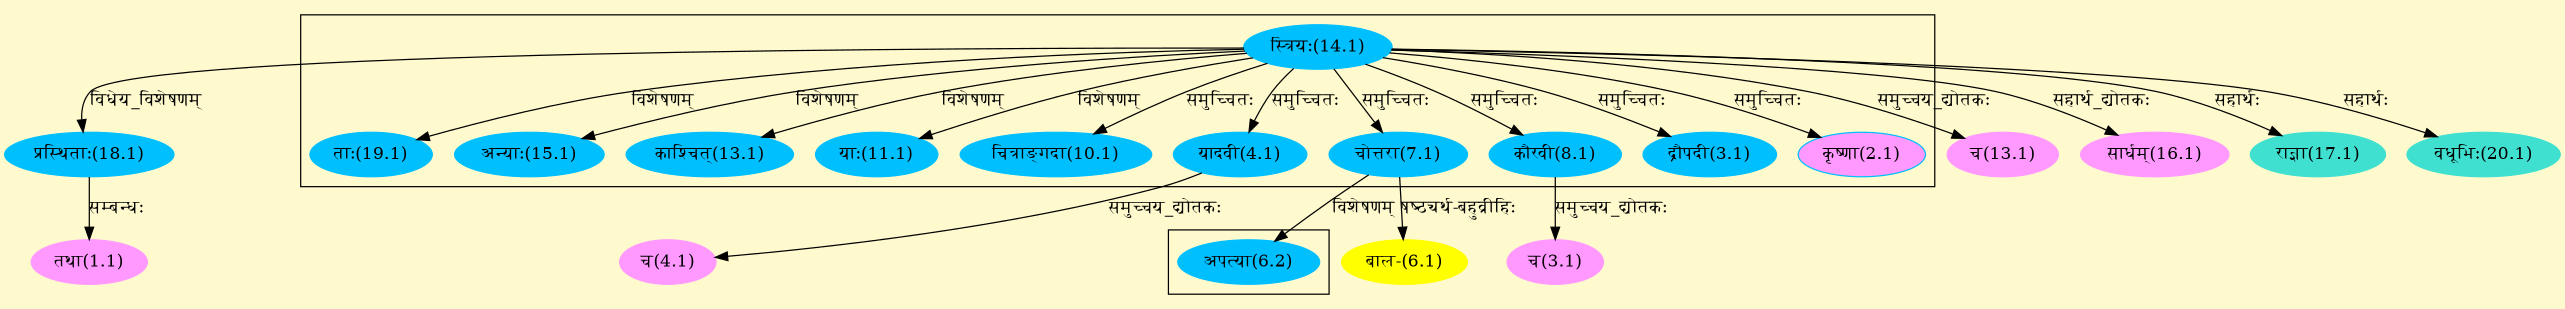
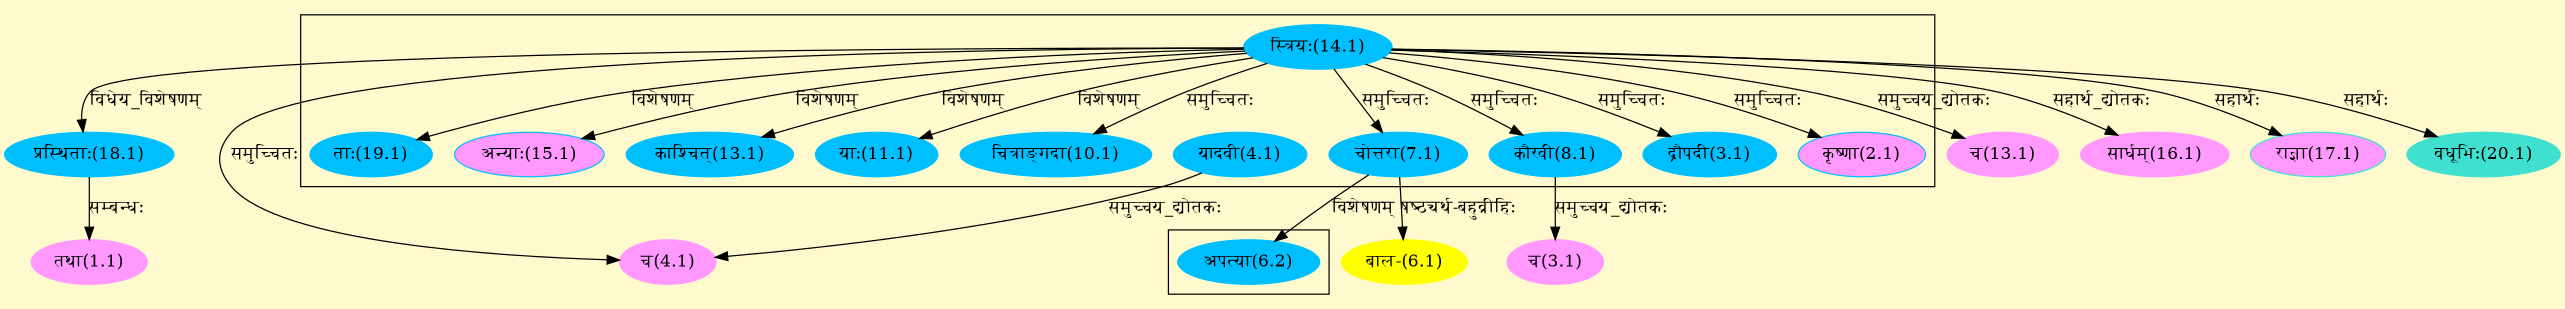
(1271, 93) -> (510, 73)
(529, 155) -> (529, 155)
(2318, 155) -> (2318, 155)
